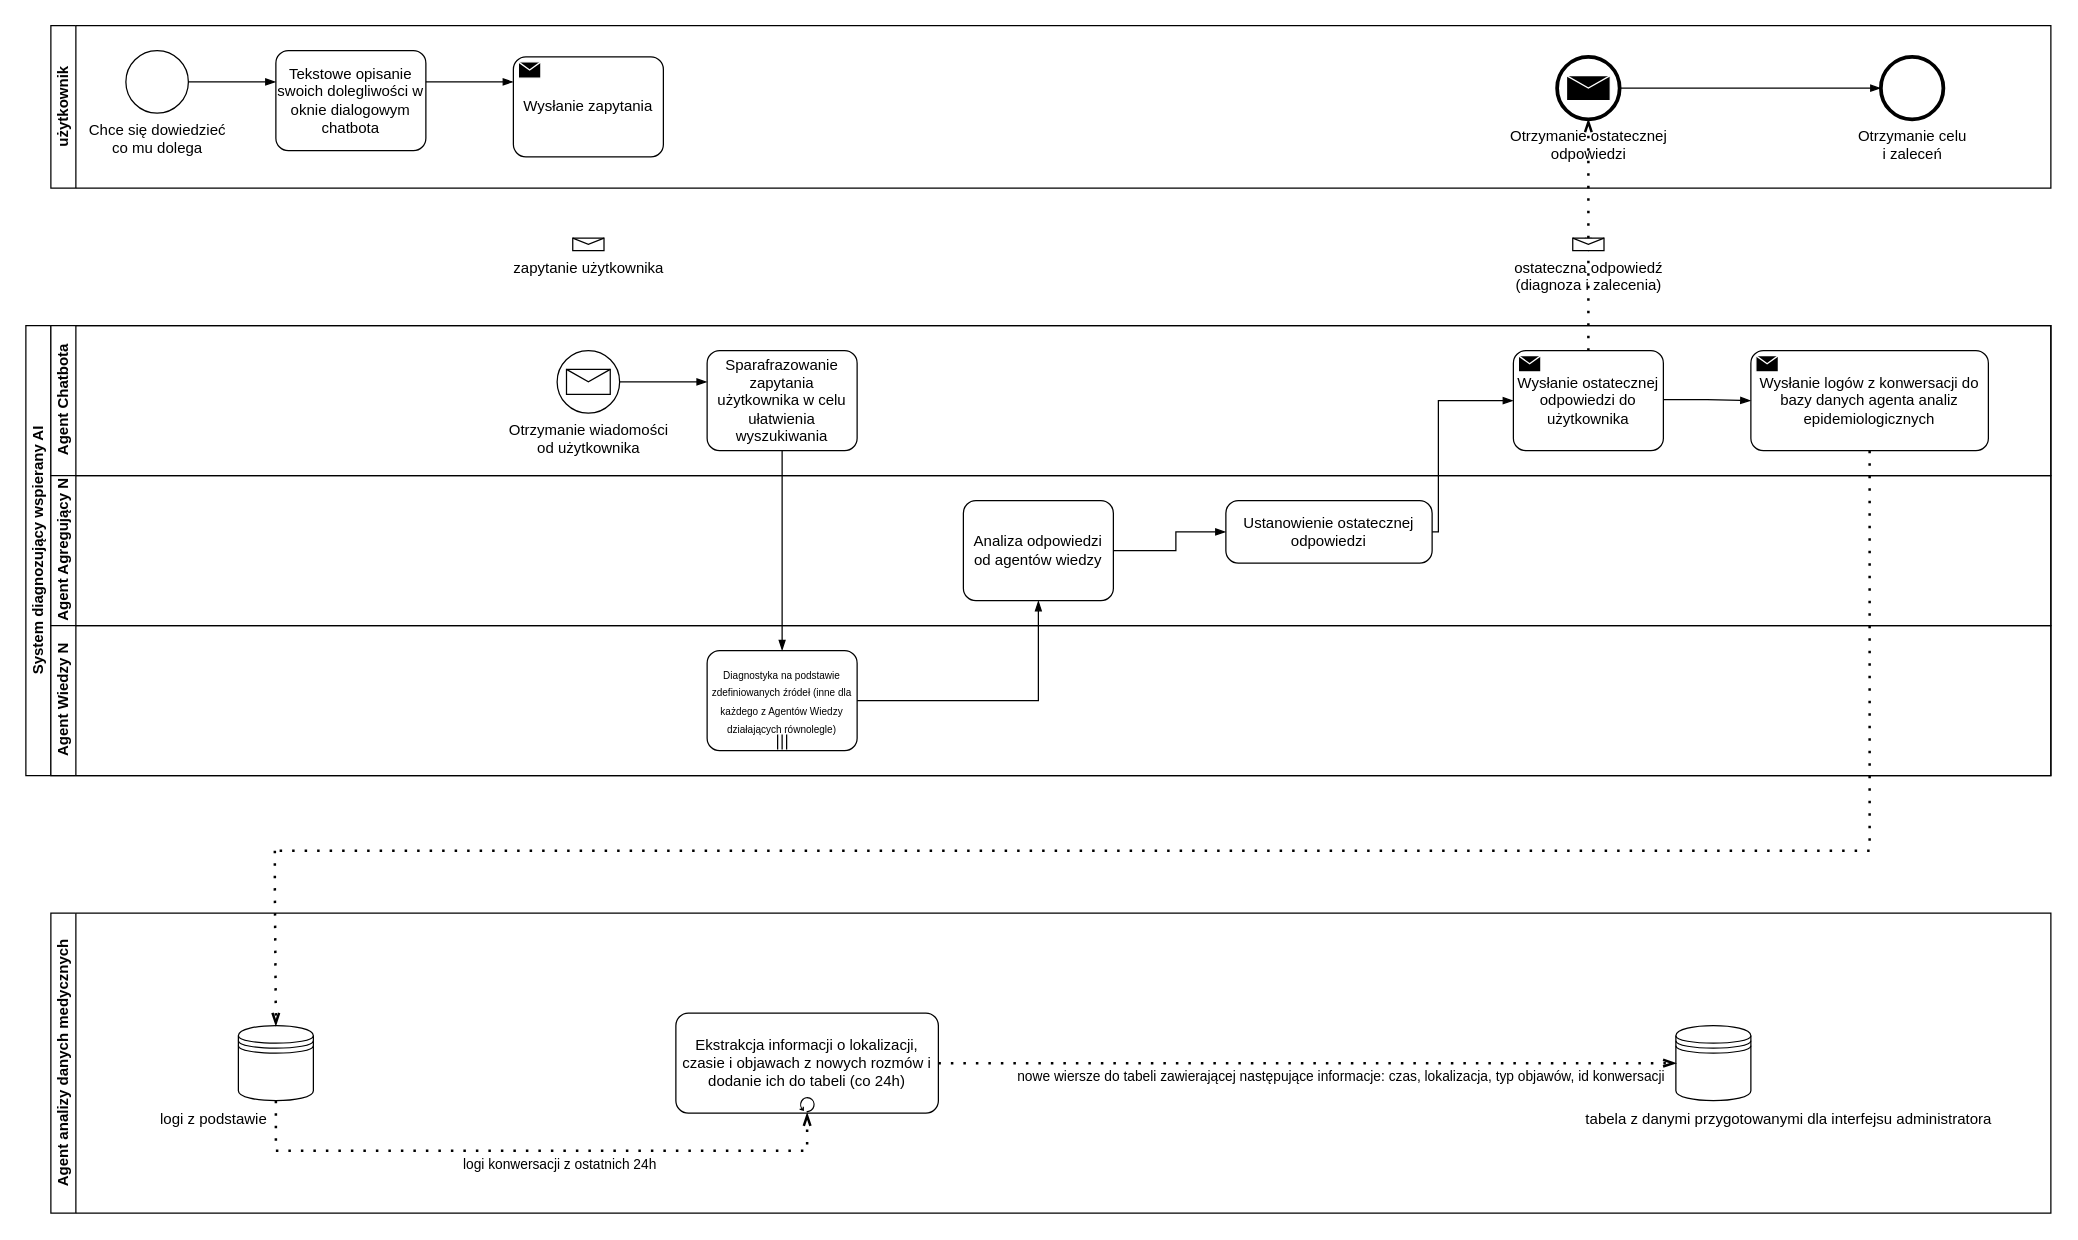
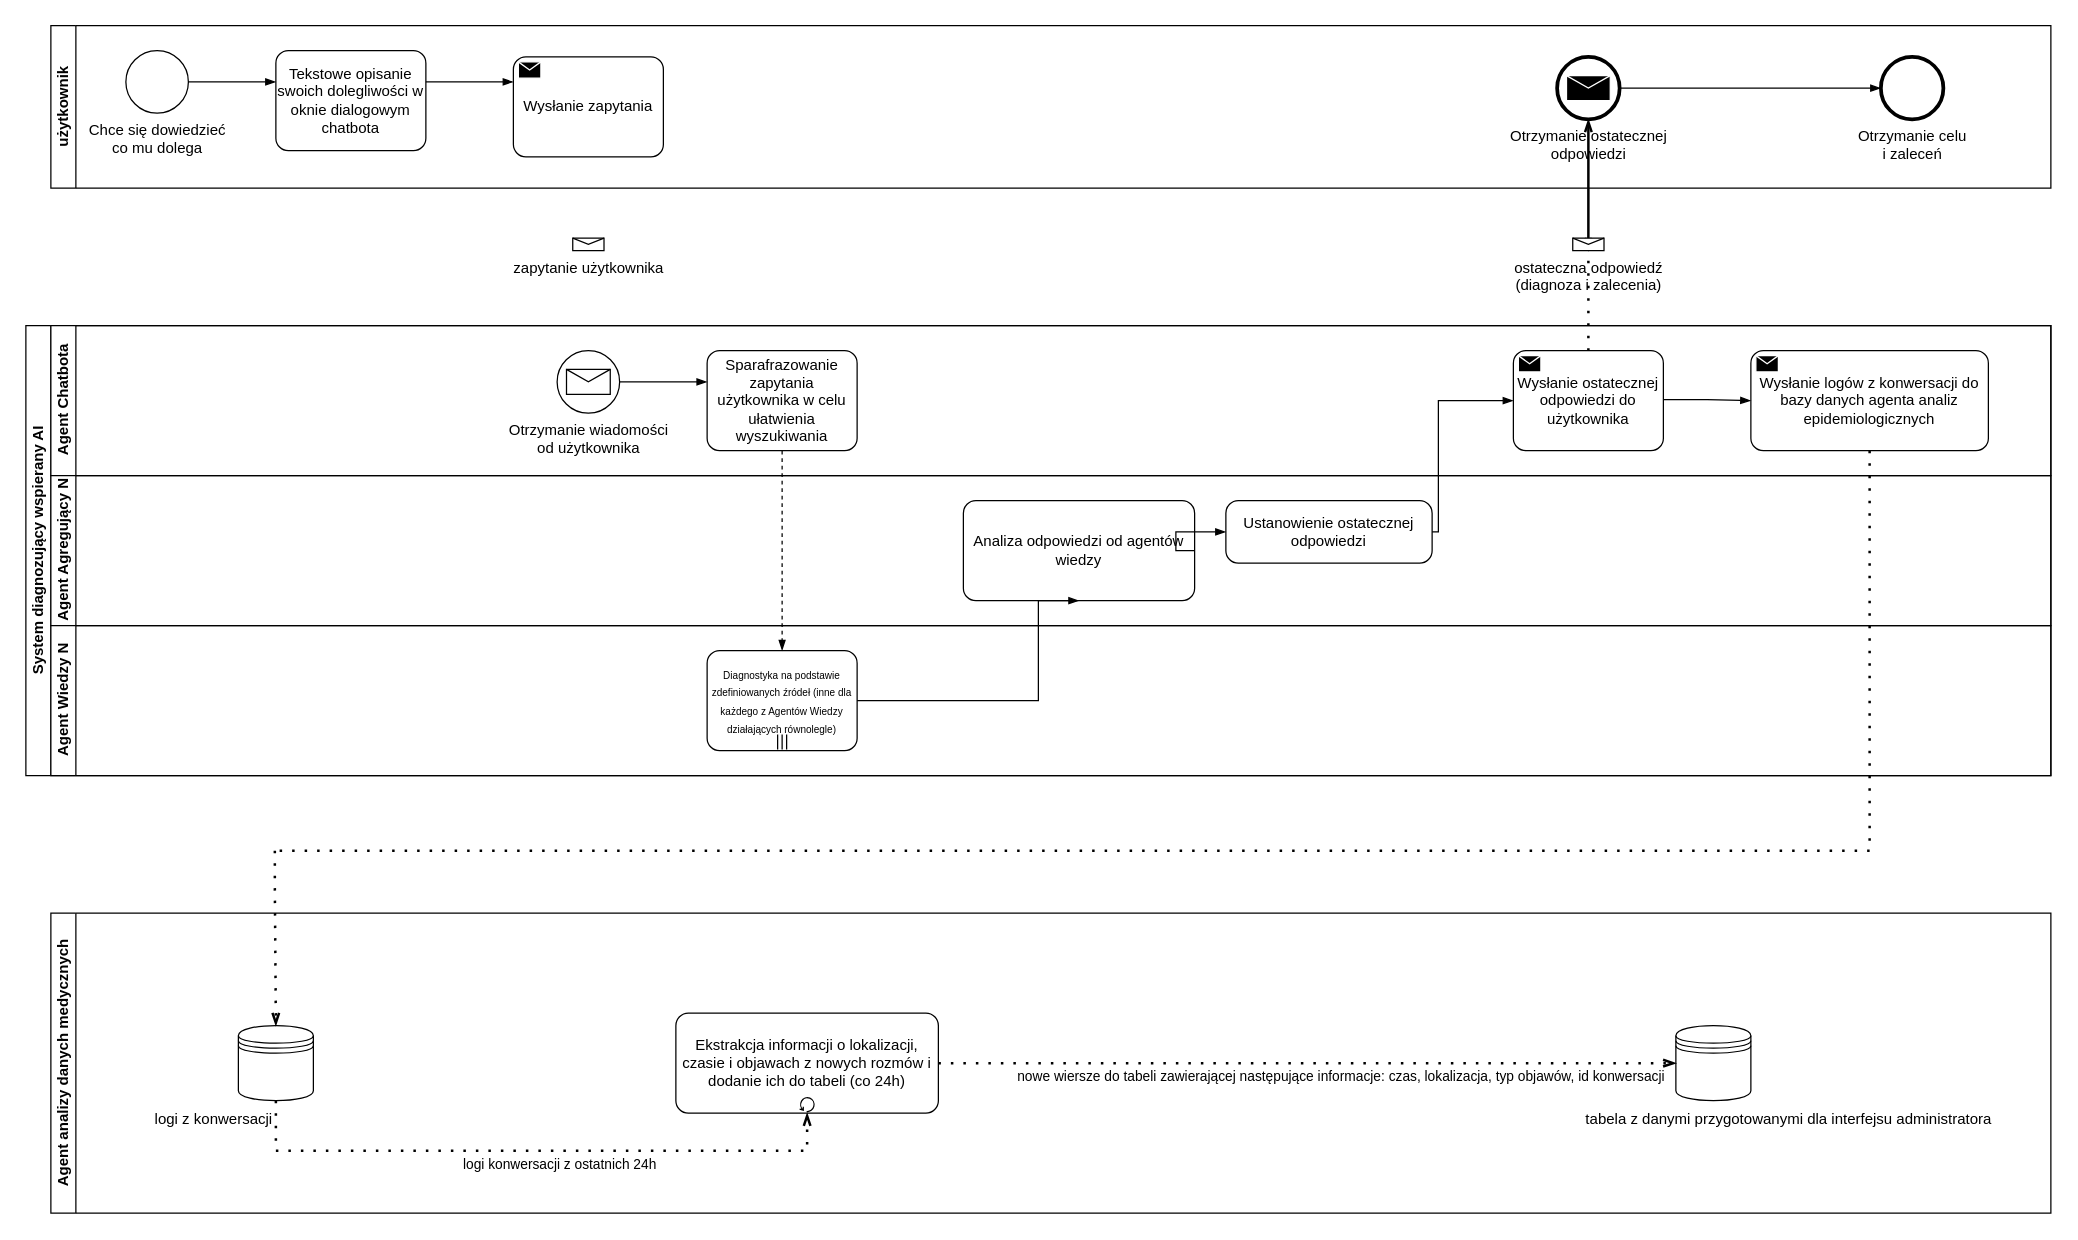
(1588, 182) -> (1588, 182)
(782, 546) -> (782, 546)
(1038, 551) -> (1079, 551)
(214, 1119) -> (214, 1119)
